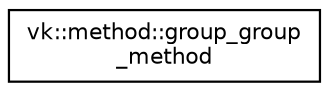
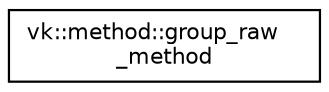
(164, 46) -> (164, 46)
